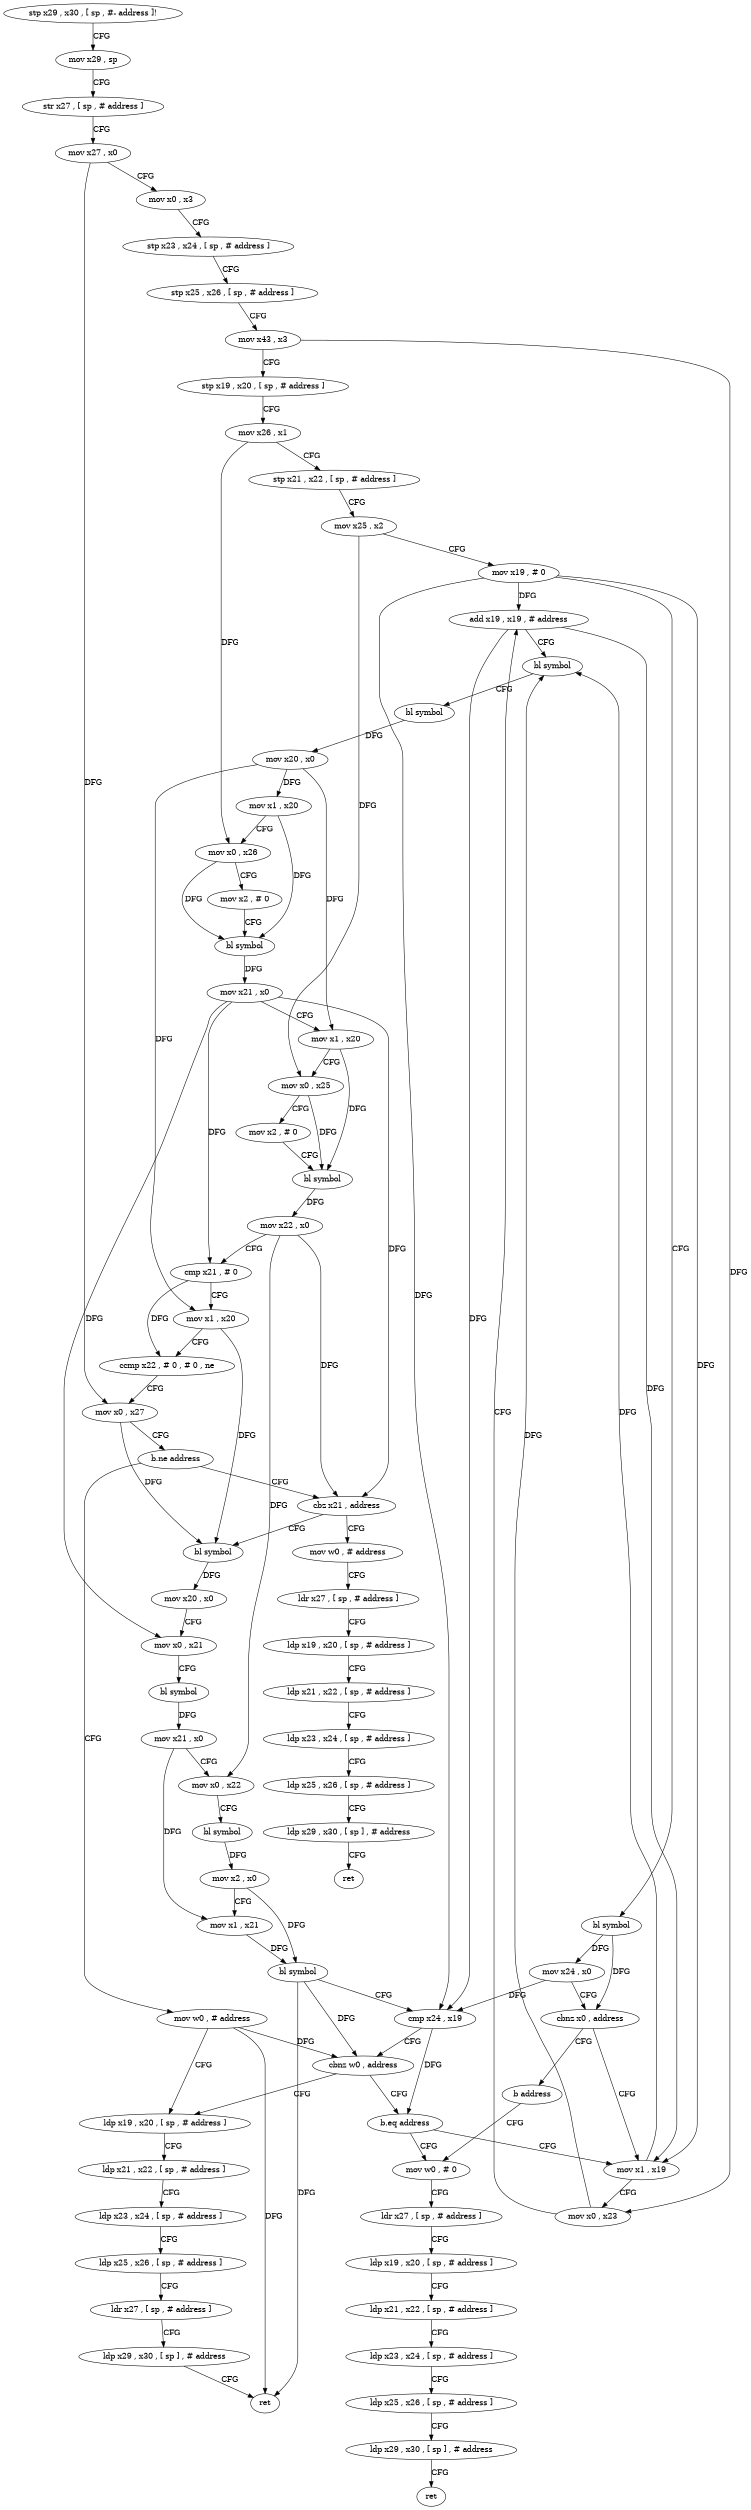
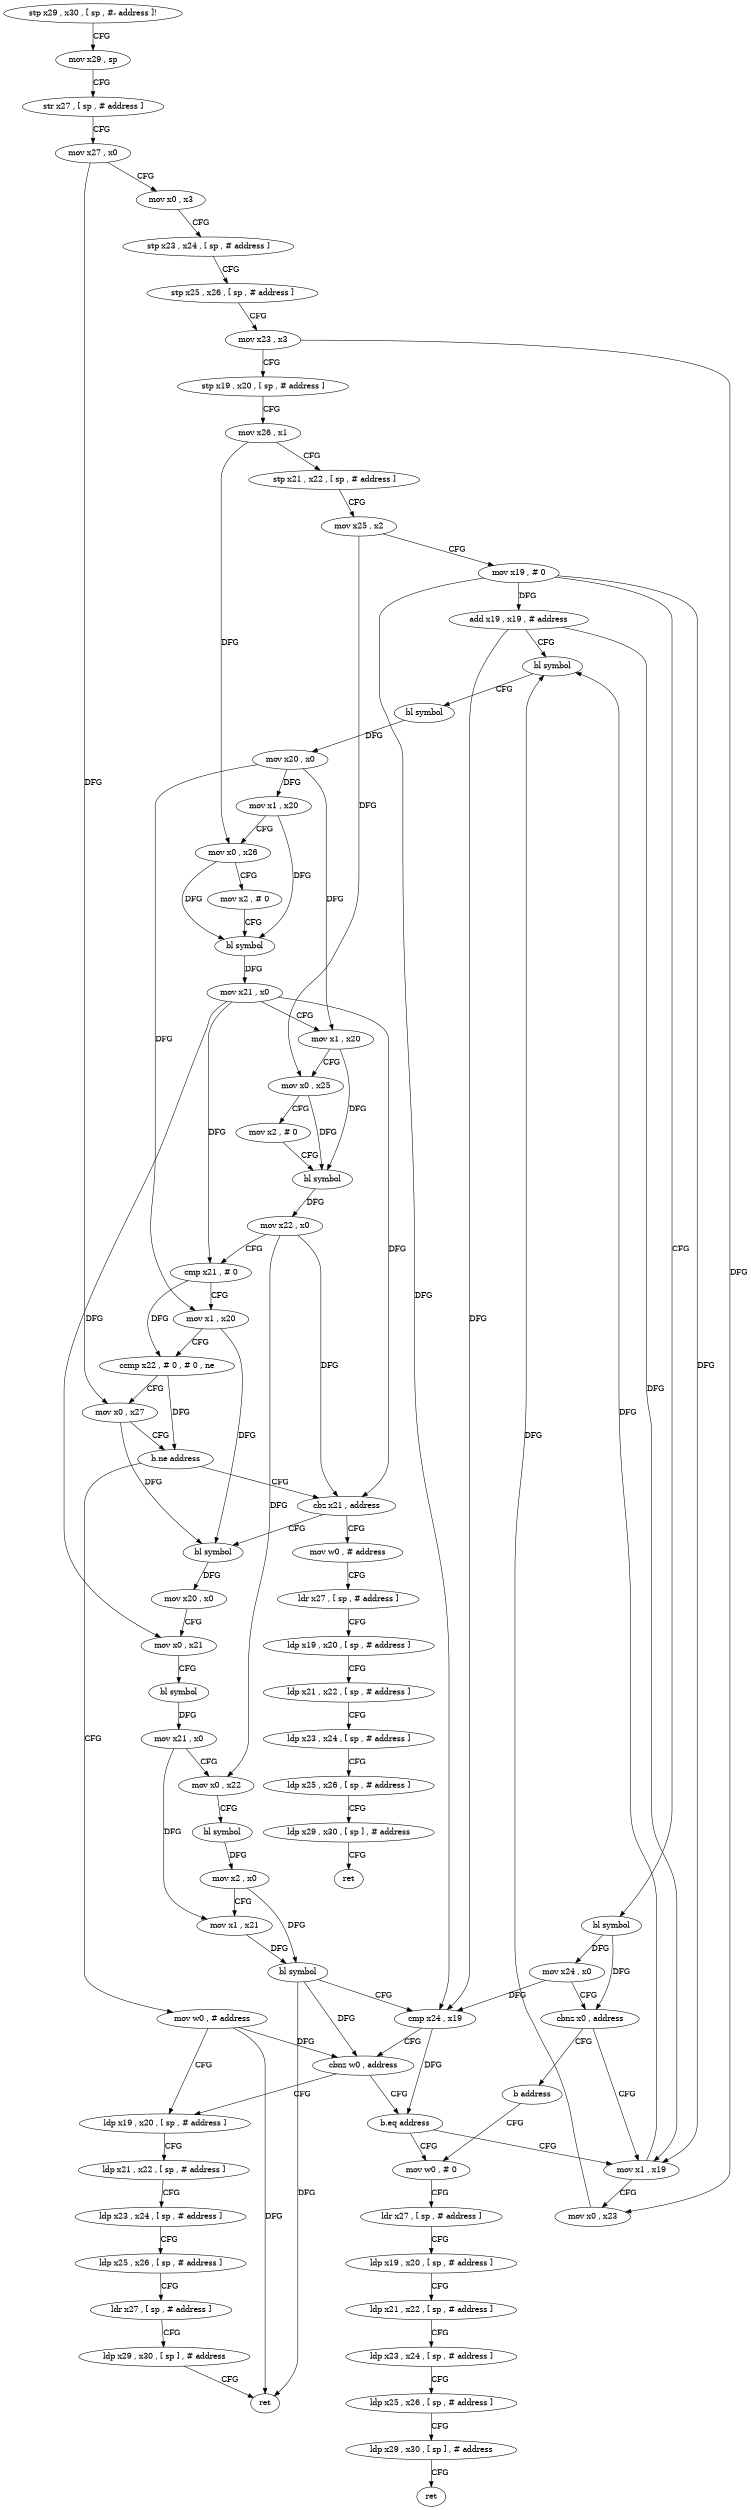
(263, 340) -> (263, 340)
none -> (171, 1410)
(494, 1444) -> none
